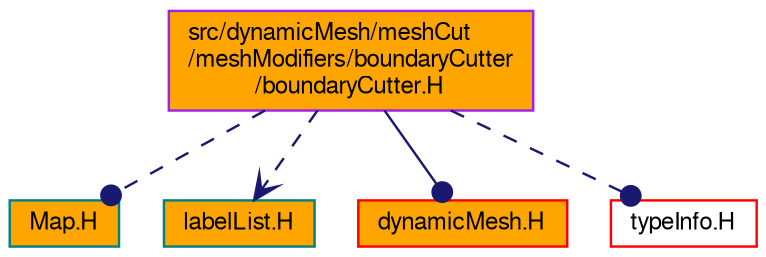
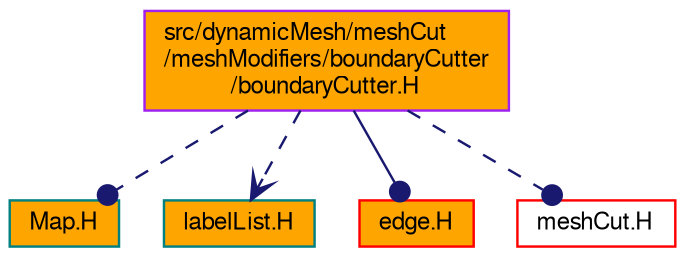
(463, 223) -> (417, 223)
(684, 223) -> (596, 223)
